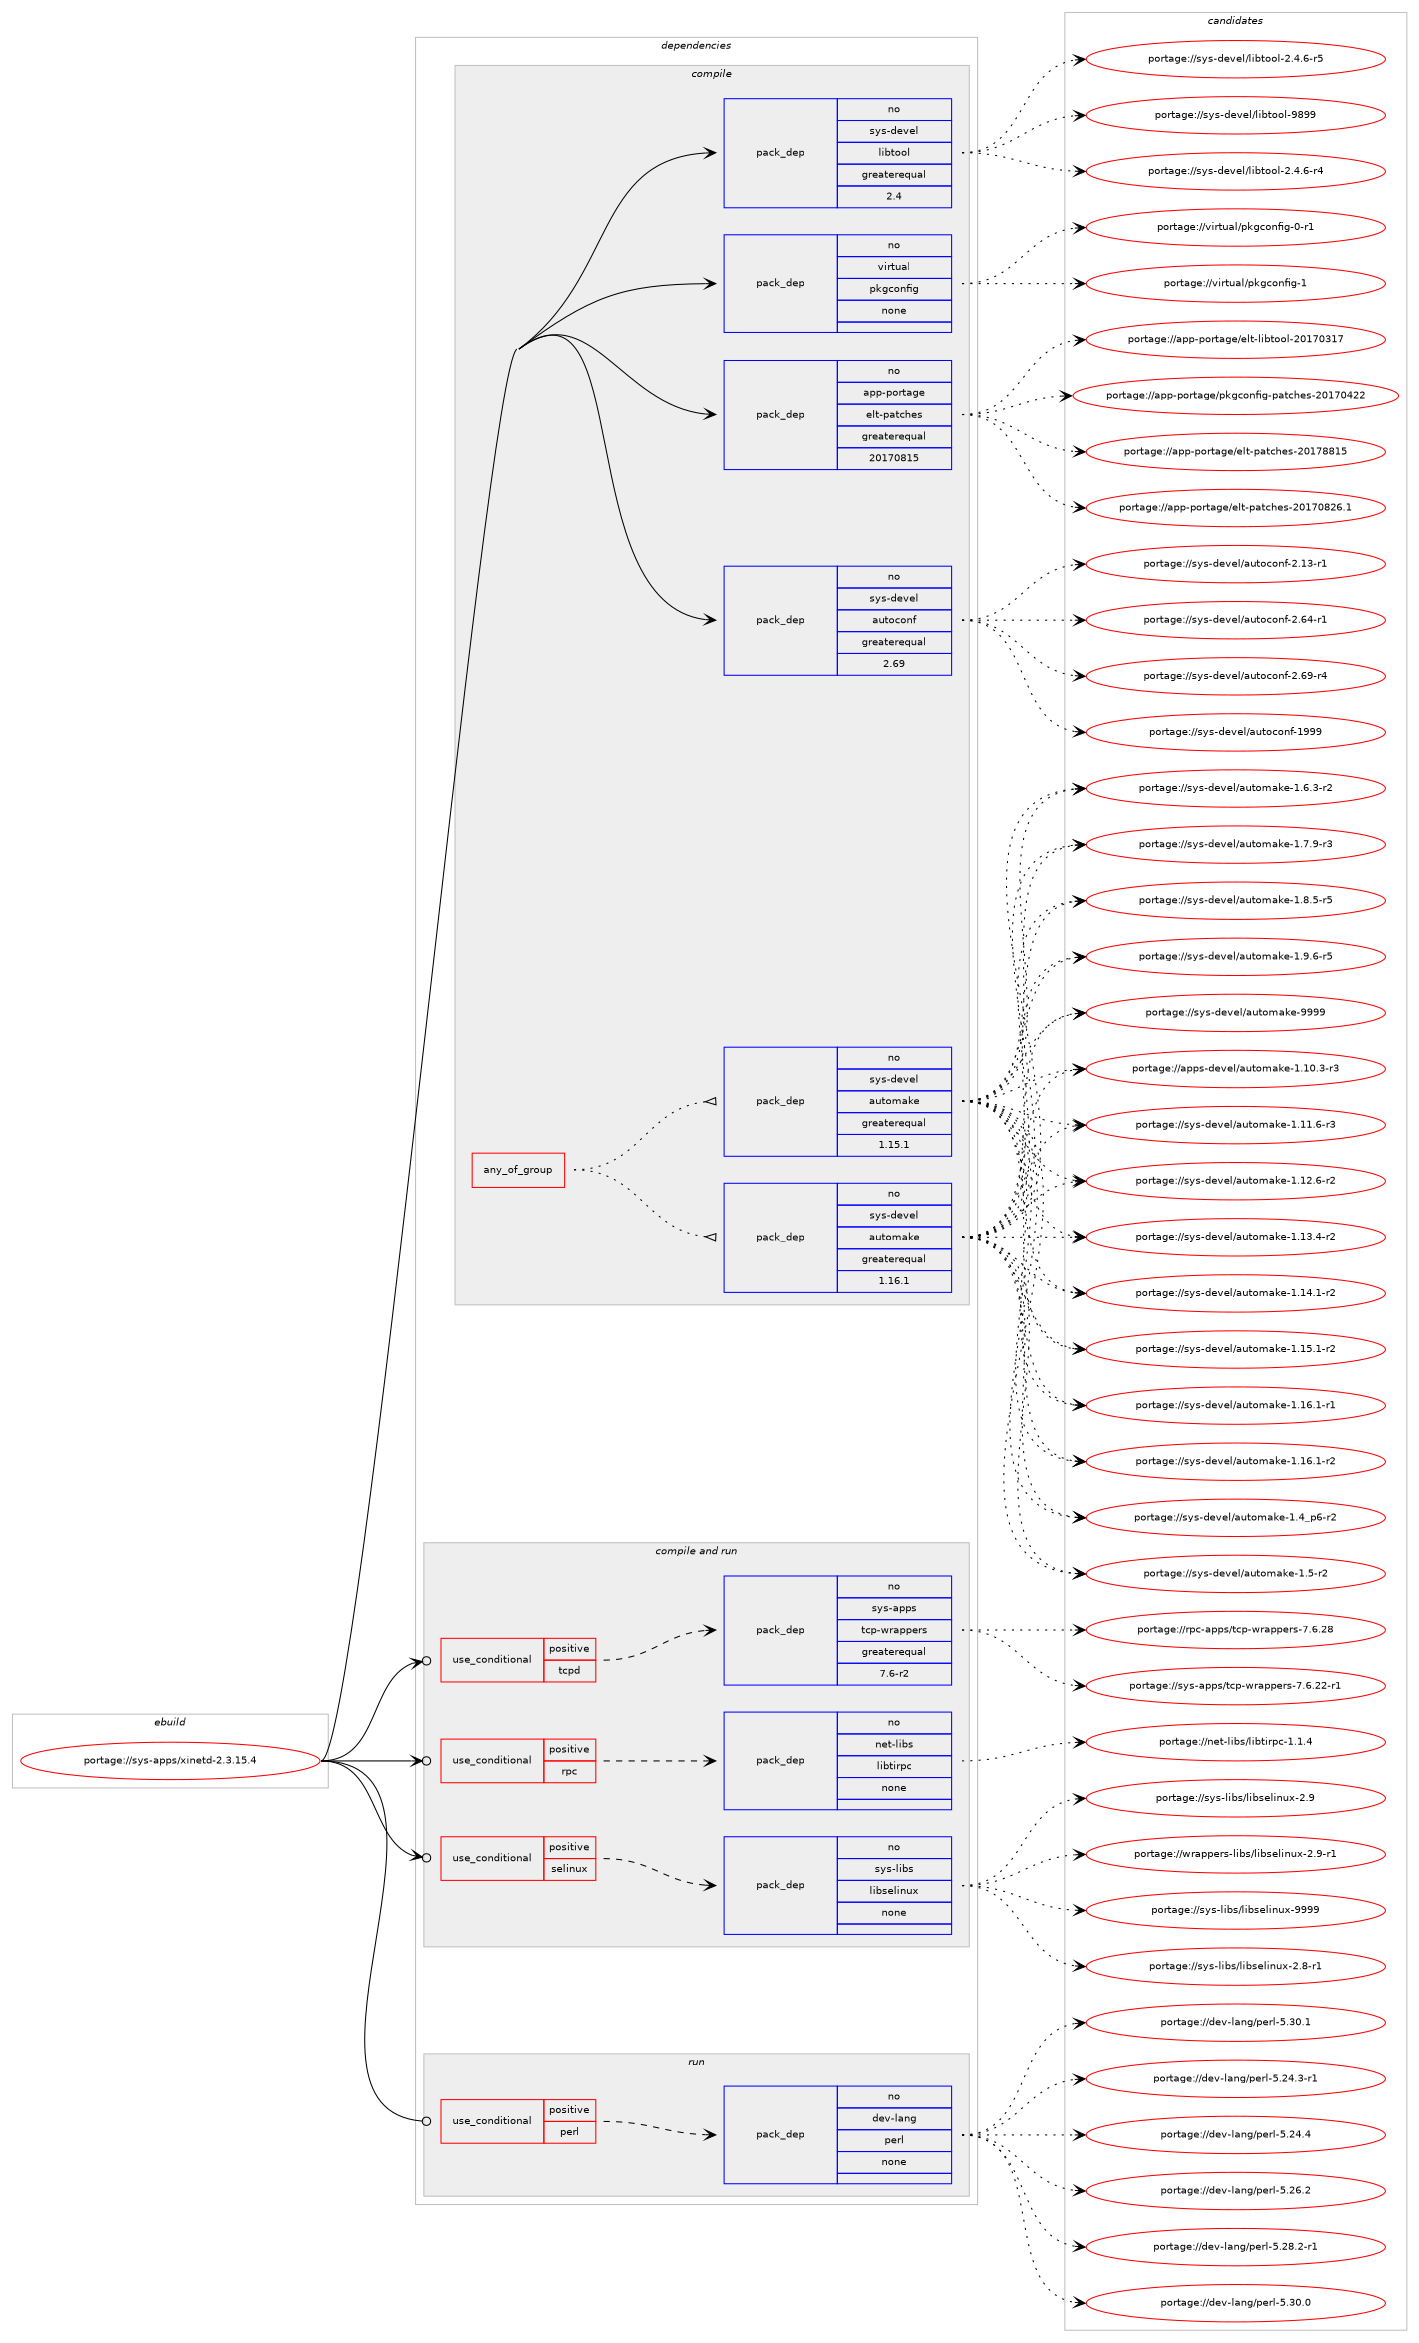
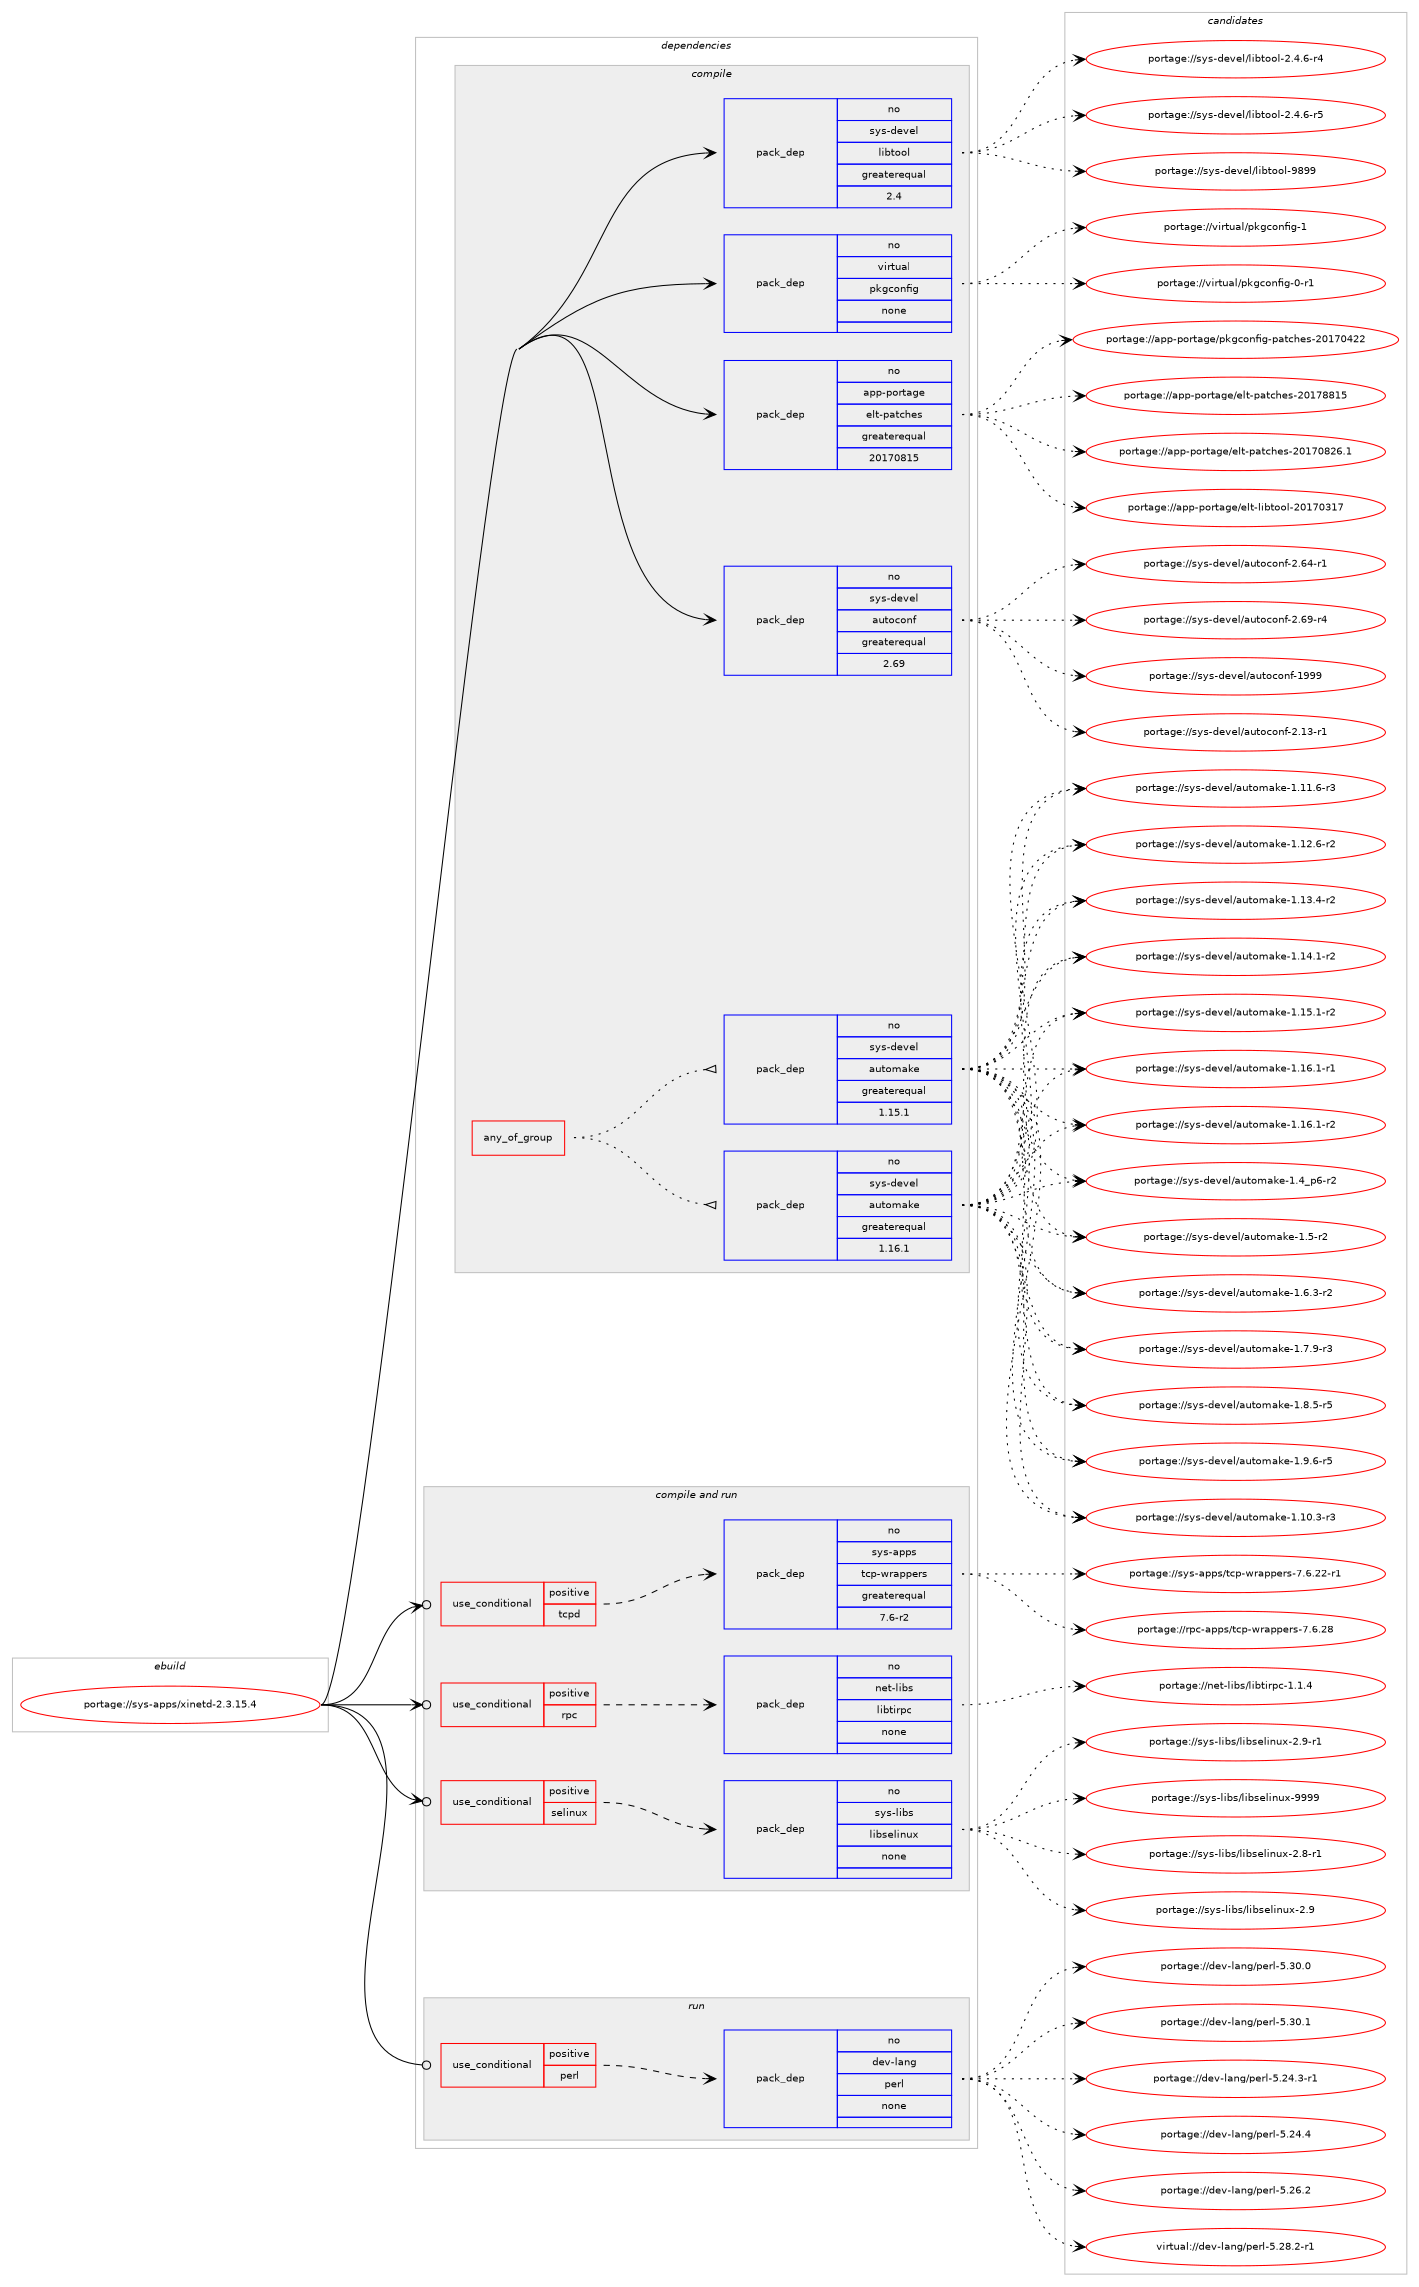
(1236, 1013) -> none
(1236, 1069) -> (1236, 1518)
(1236, 1854) -> (1236, 1742)
(1236, 2247) -> (1236, 2247)
